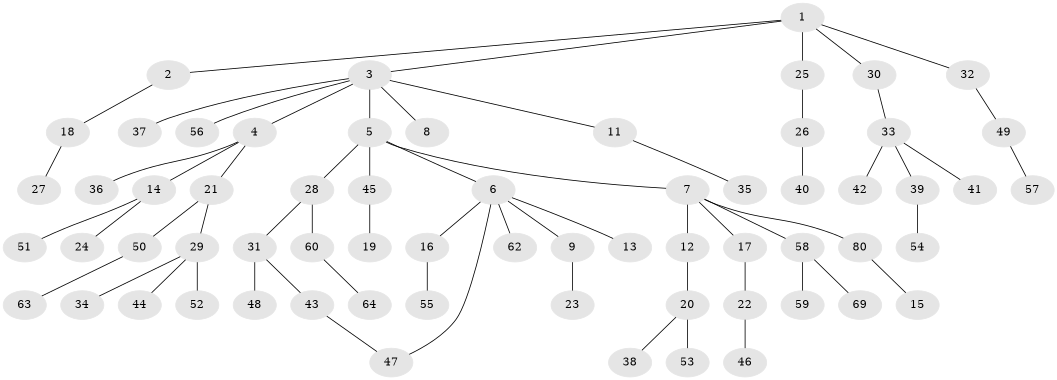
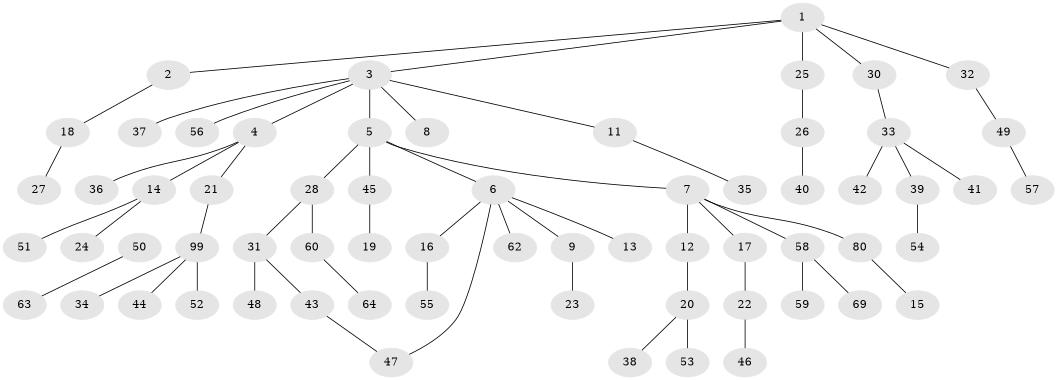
(176, 219) -> none
(197, 248) -> (197, 248)
